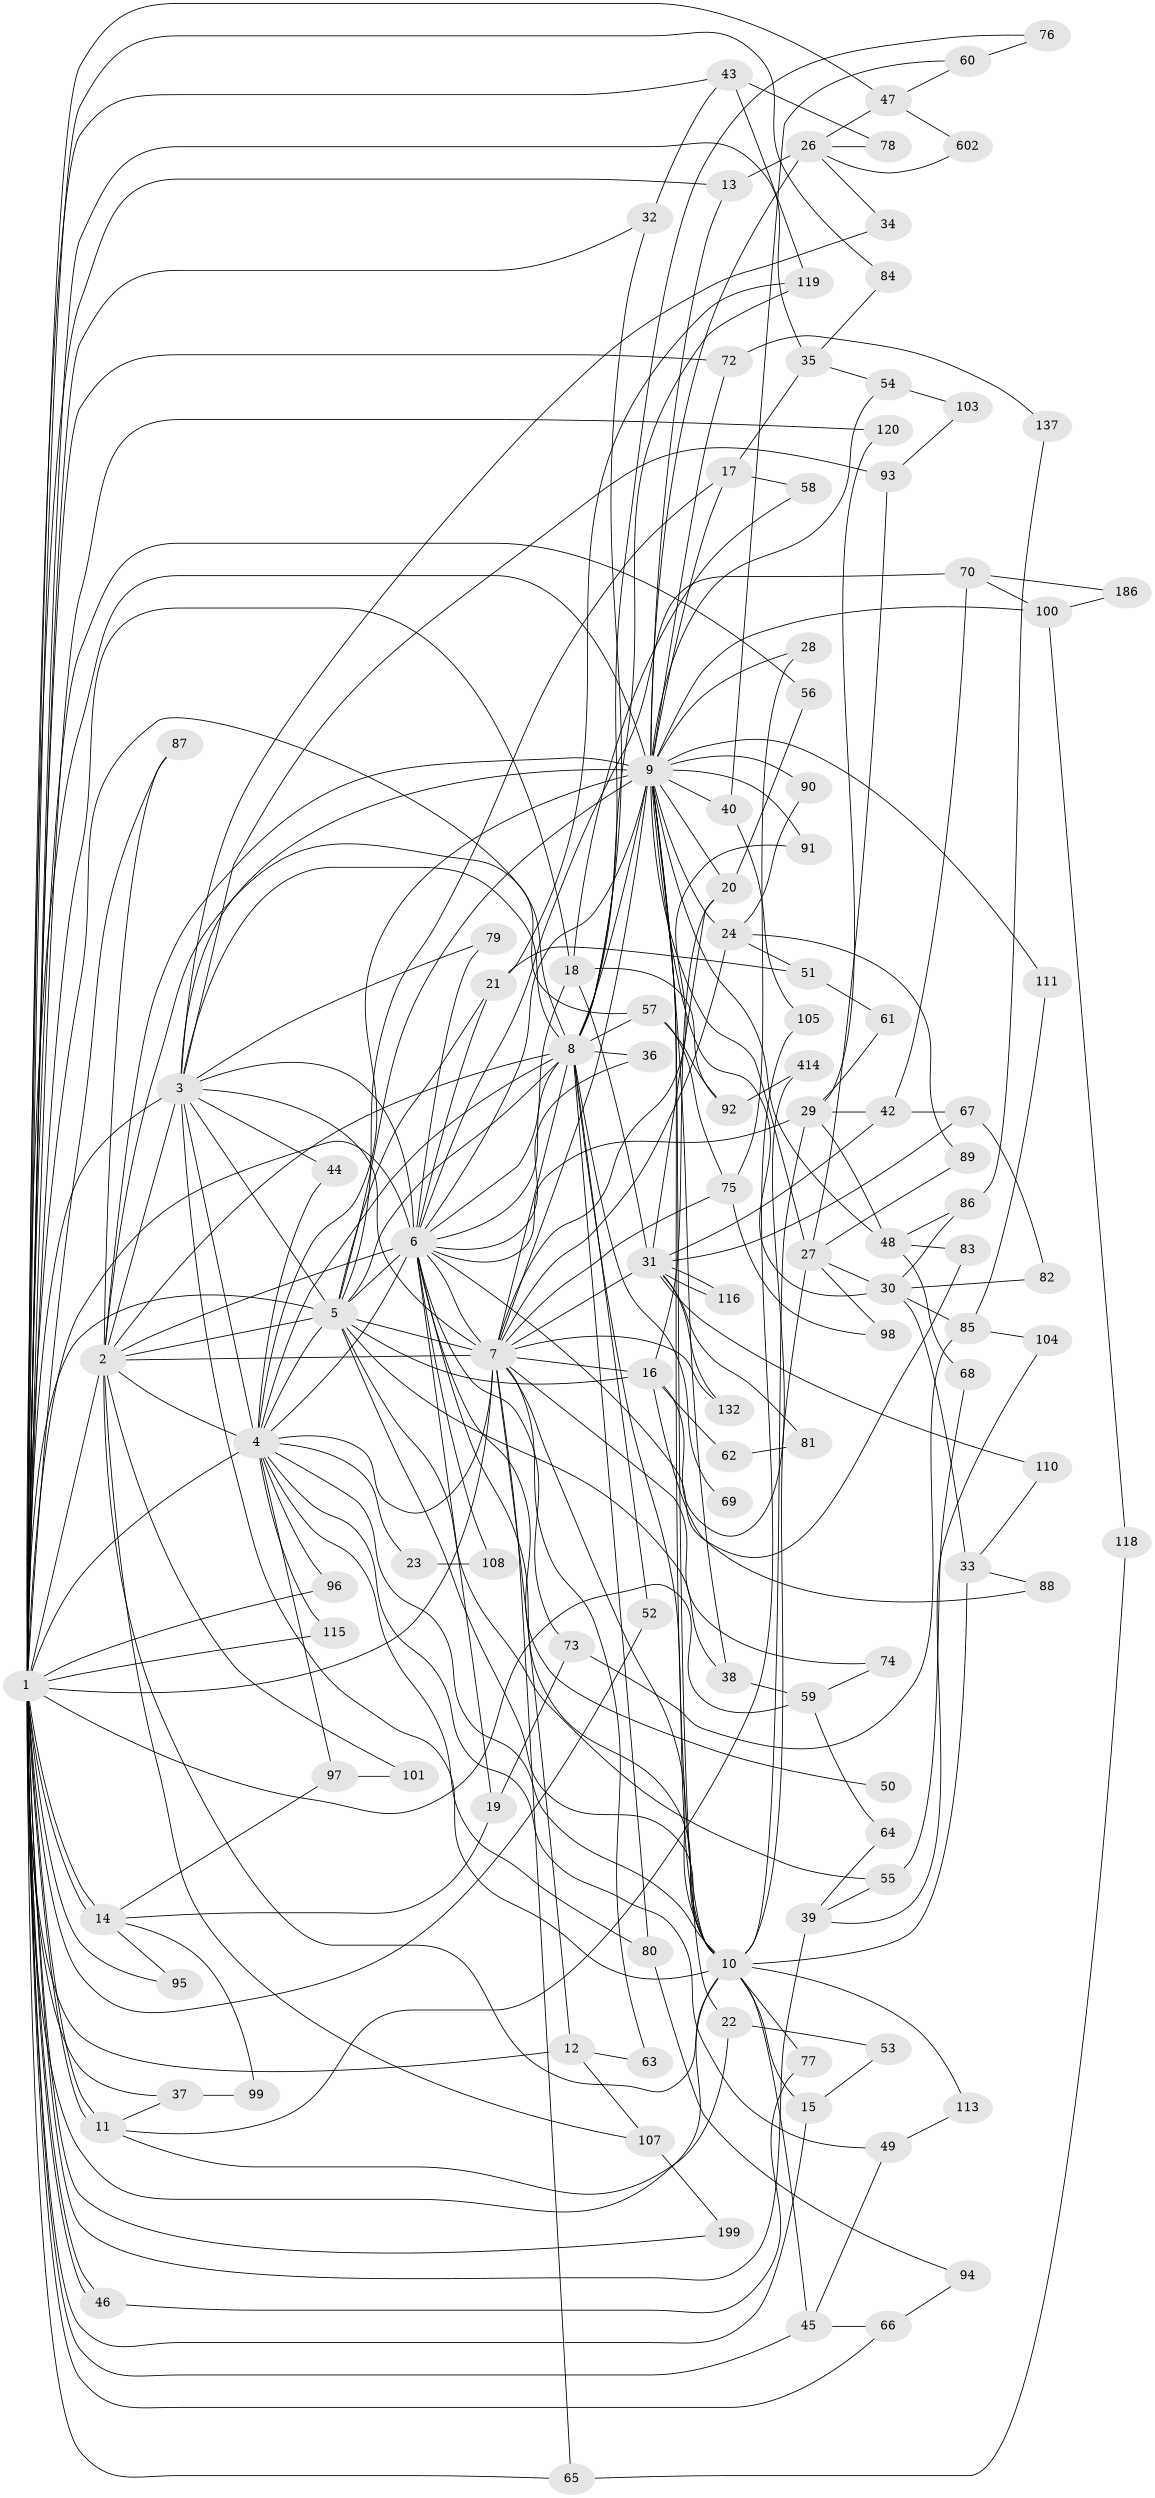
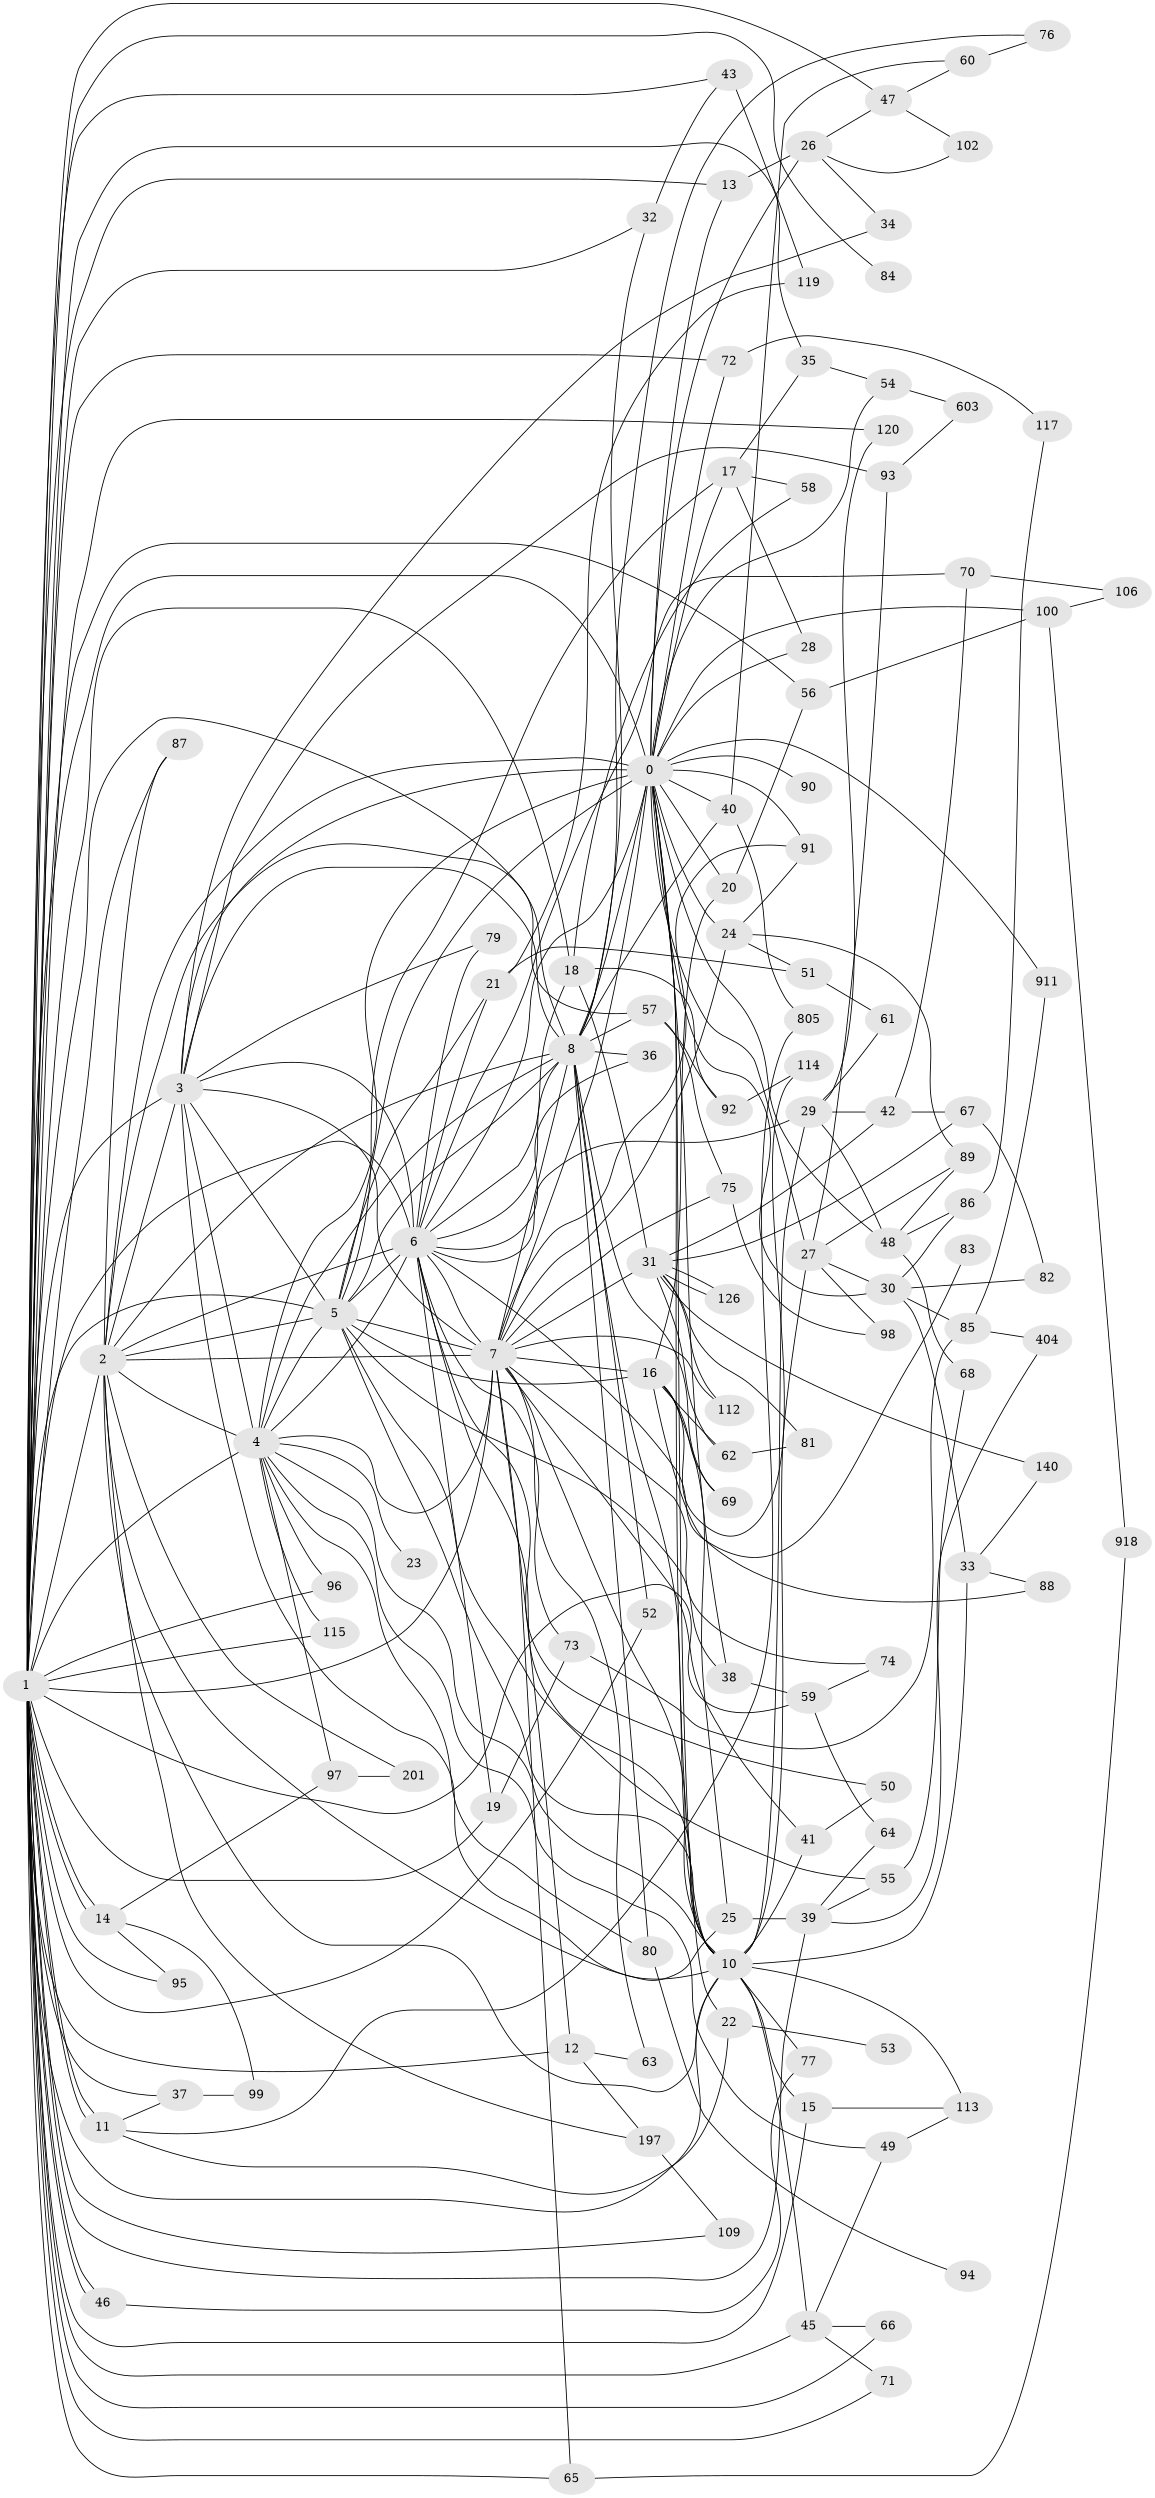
(888, 147) -> none
(968, 147) -> (968, 147)
(849, 319) -> none
(968, 408) -> (968, 408)
(1047, 426) -> (1047, 426)
(1007, 592) -> (928, 653)
(1127, 593) -> (1127, 593)
(635, 634) -> (645, 927)
(650, 771) -> (650, 771)
(772, 863) -> (771, 893)
(762, 864) -> (769, 560)
(1047, 982) -> (1047, 982)
(809, 1020) -> (809, 1020)
(809, 1066) -> (809, 1066)
(671, 1134) -> (684, 1363)
(335, 1171) -> none
(921, 1246) -> (927, 1200)
(729, 1300) -> (729, 1300)
(1047, 1341) -> (1047, 1341)
(729, 1410) -> (729, 1410)
none -> (689, 1439)
(1047, 1468) -> (1047, 1468)
(1127, 1543) -> (1127, 1543)
(494, 1564) -> none
(414, 1776) -> (414, 1776)
none -> (809, 1840)
(328, 1913) -> (216, 1880)
none -> (729, 1919)
(849, 2079) -> (888, 2108)
(650, 2141) -> (650, 2141)
(729, 2233) -> (729, 2233)
(928, 2301) -> none
none -> (888, 2382)
